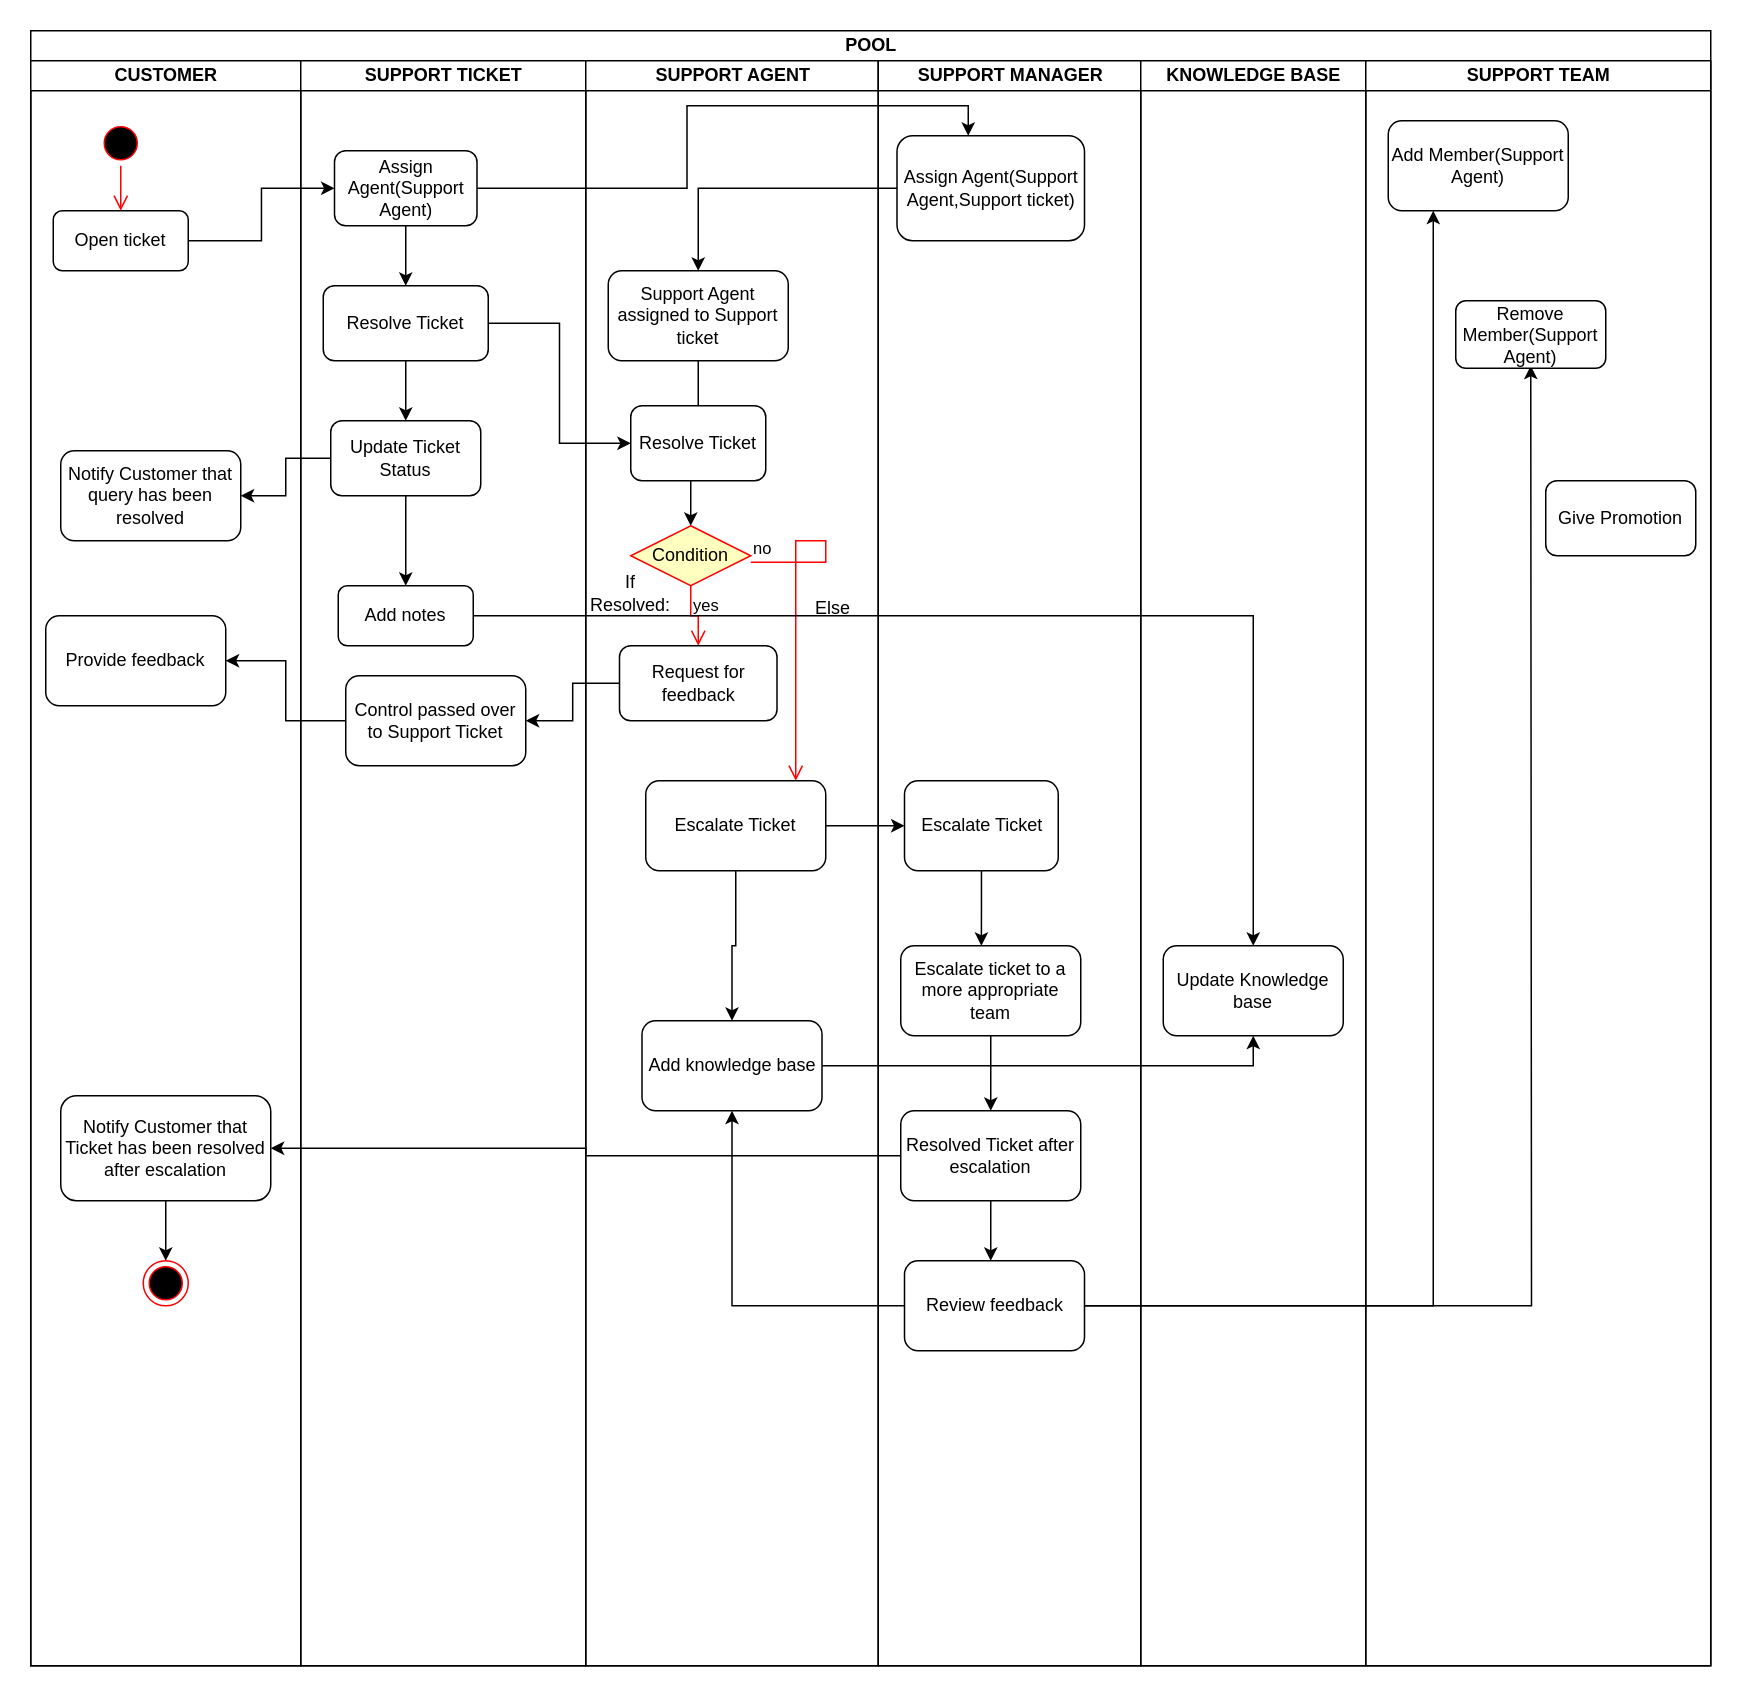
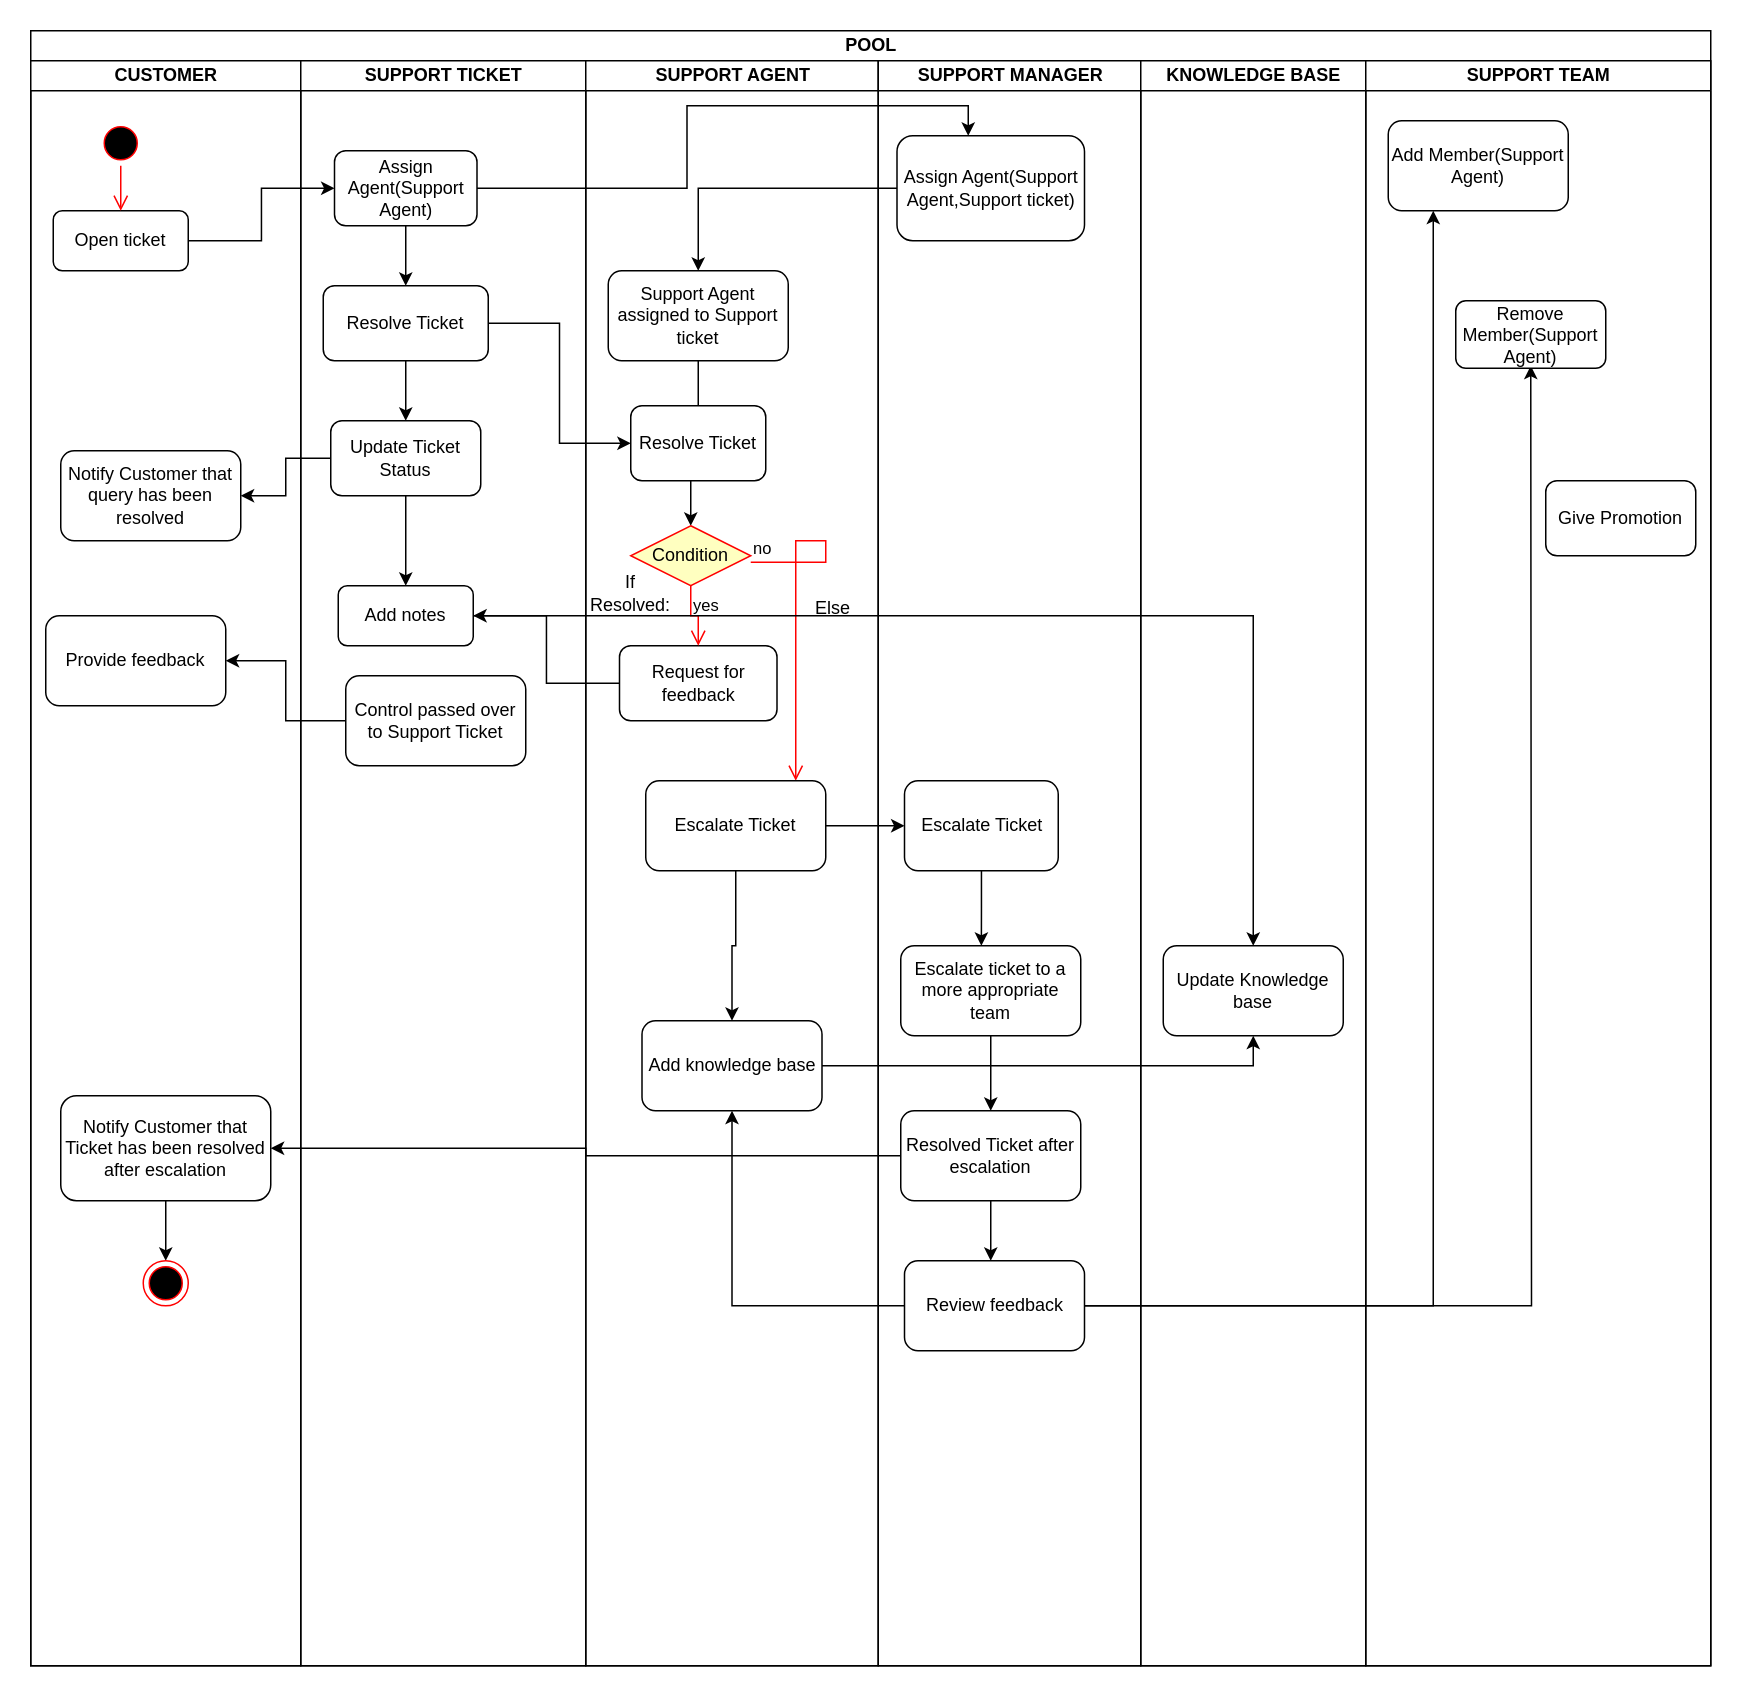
(573, 720) -> (546, 665)
